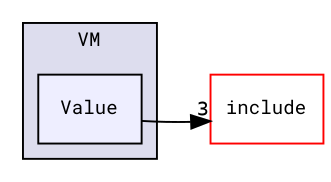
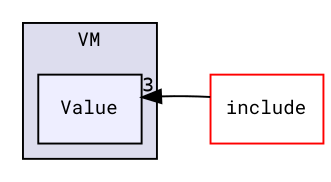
(169, 122) -> (186, 96)
